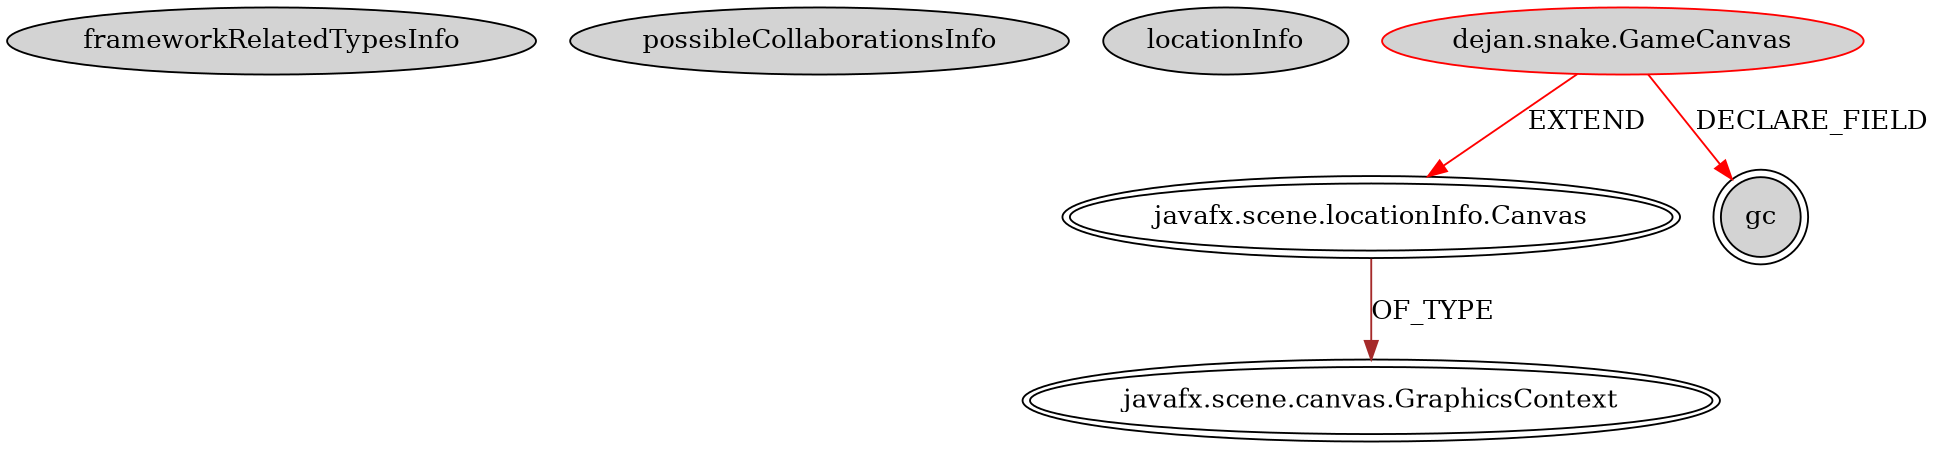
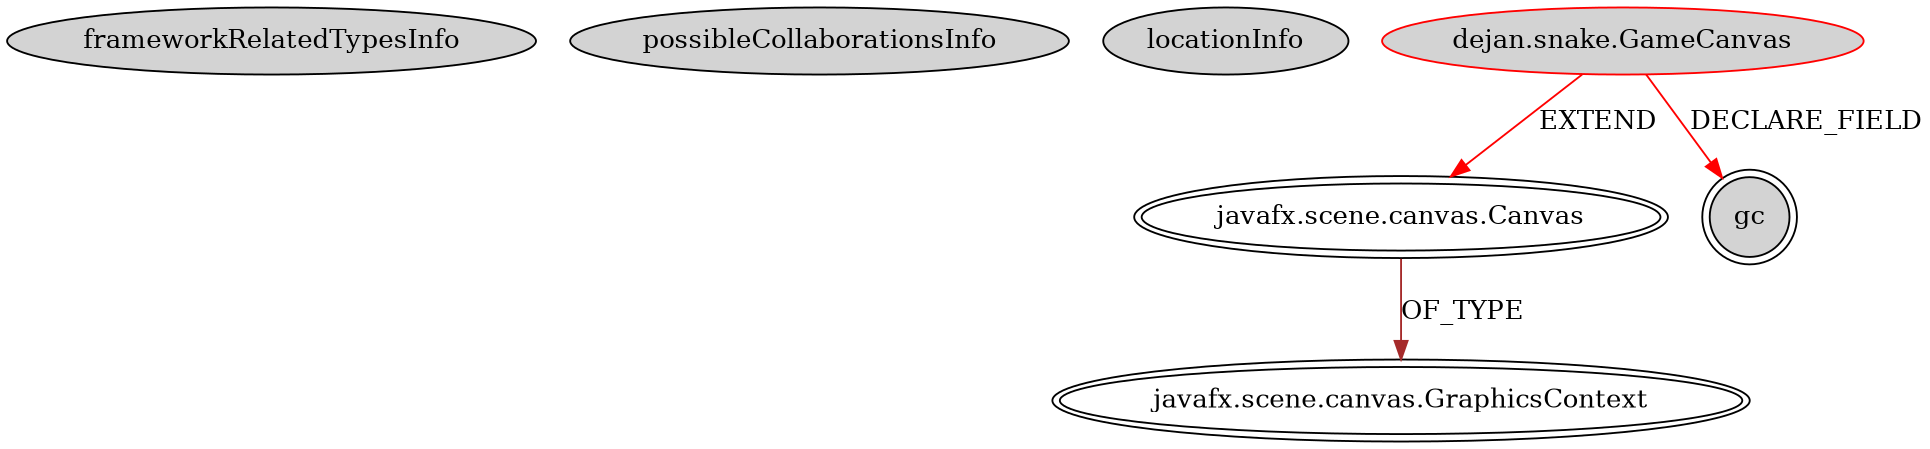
(1371, 217) -> (1401, 217)
